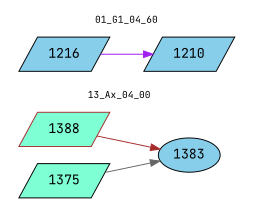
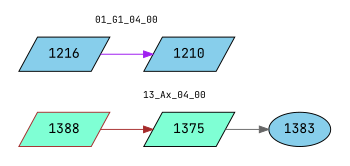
(127, 20) -> (127, 20)
(124, 142) -> (122, 129)
